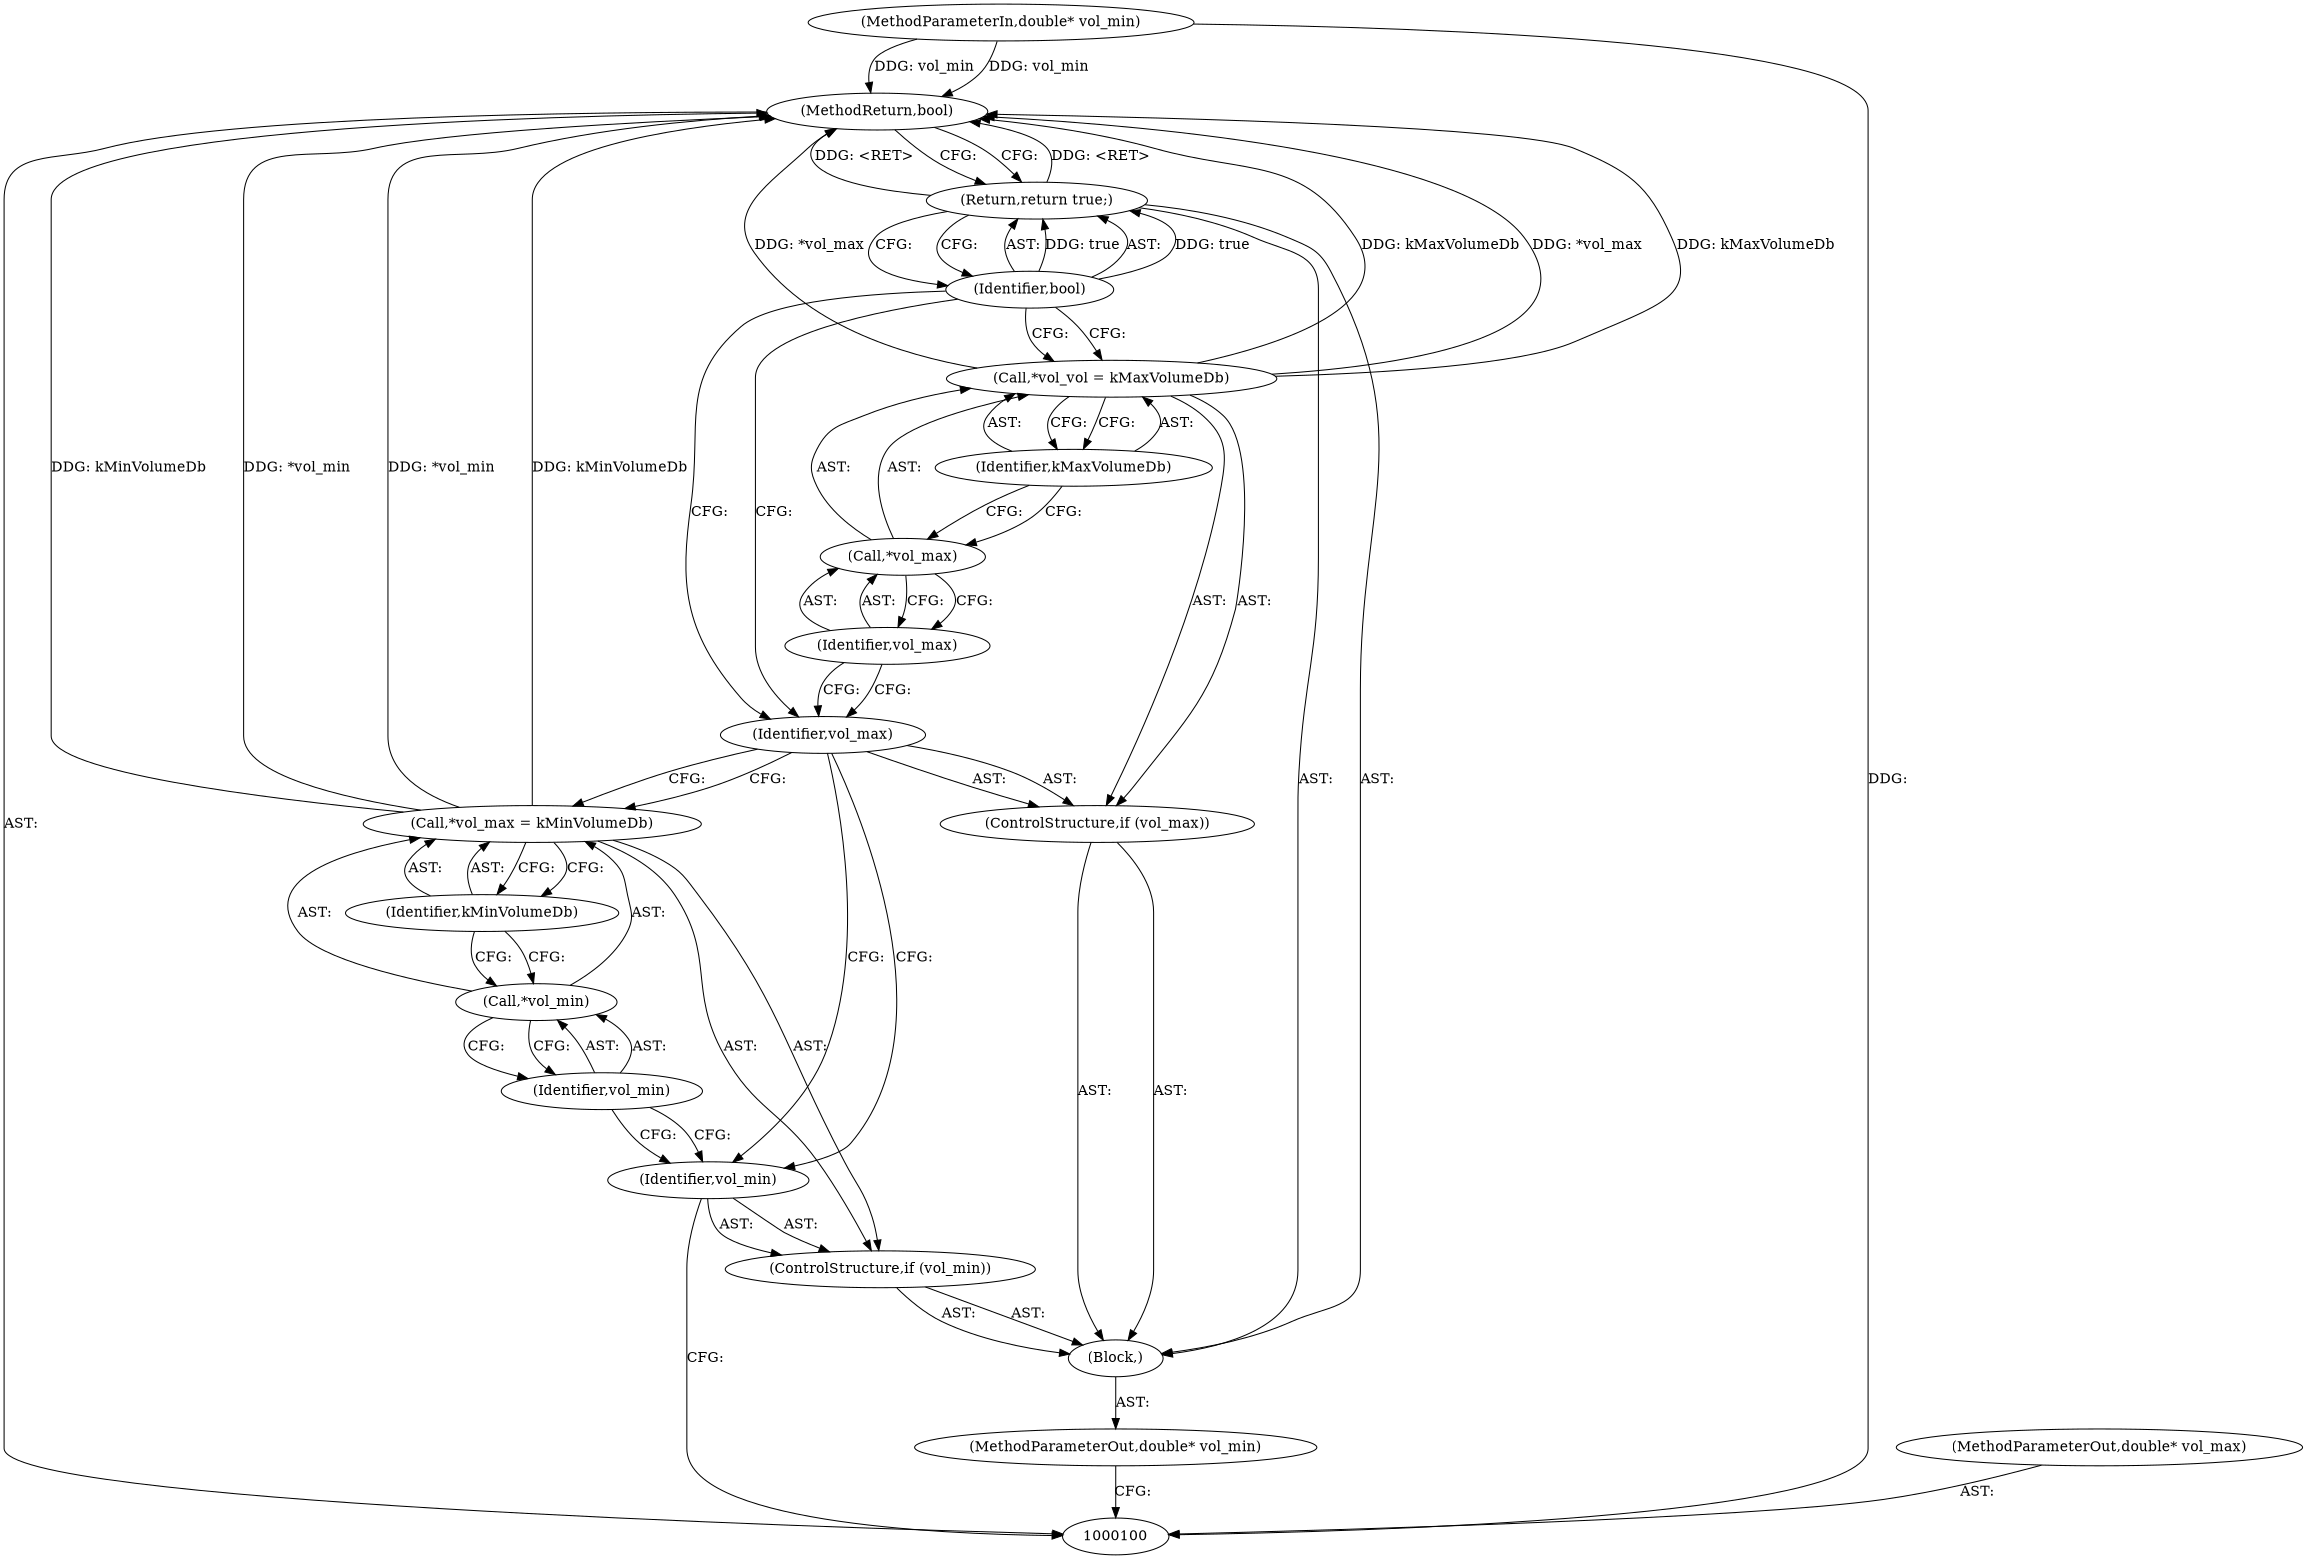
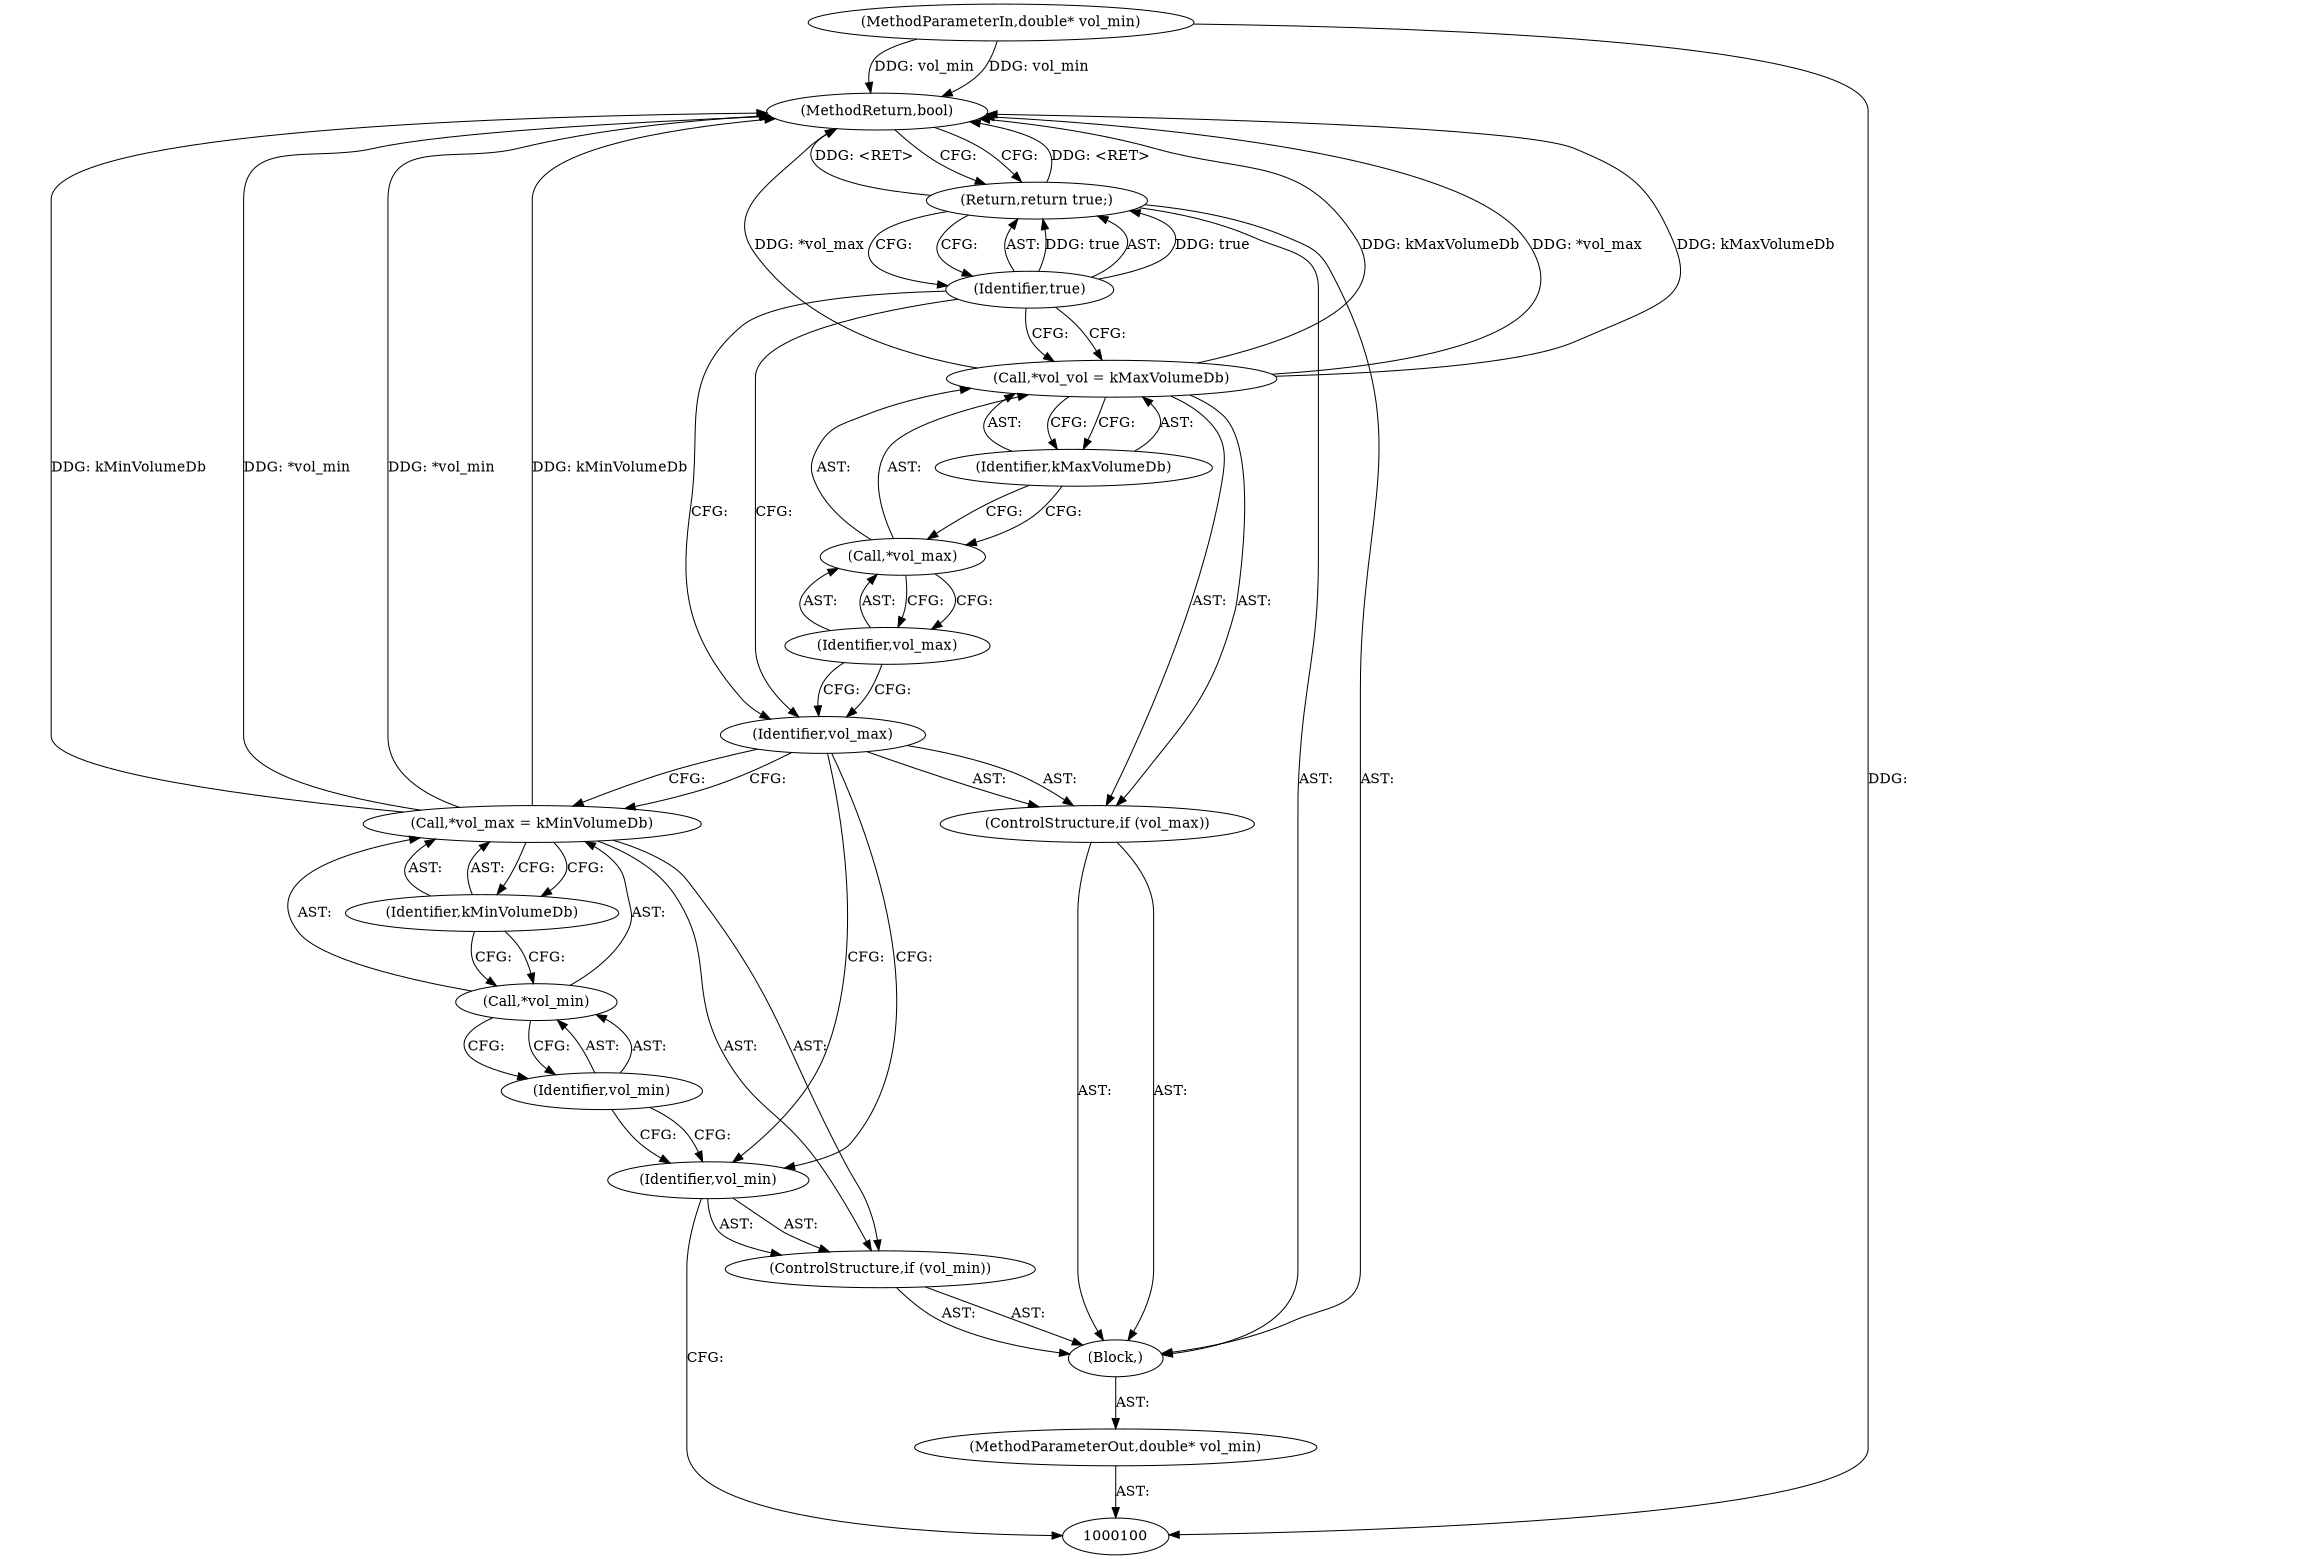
(1030, 290) -> (1030, 290)
(4, 957) -> none
(2099, 1447) -> none
(1135, 1492) -> (1135, 1492)
